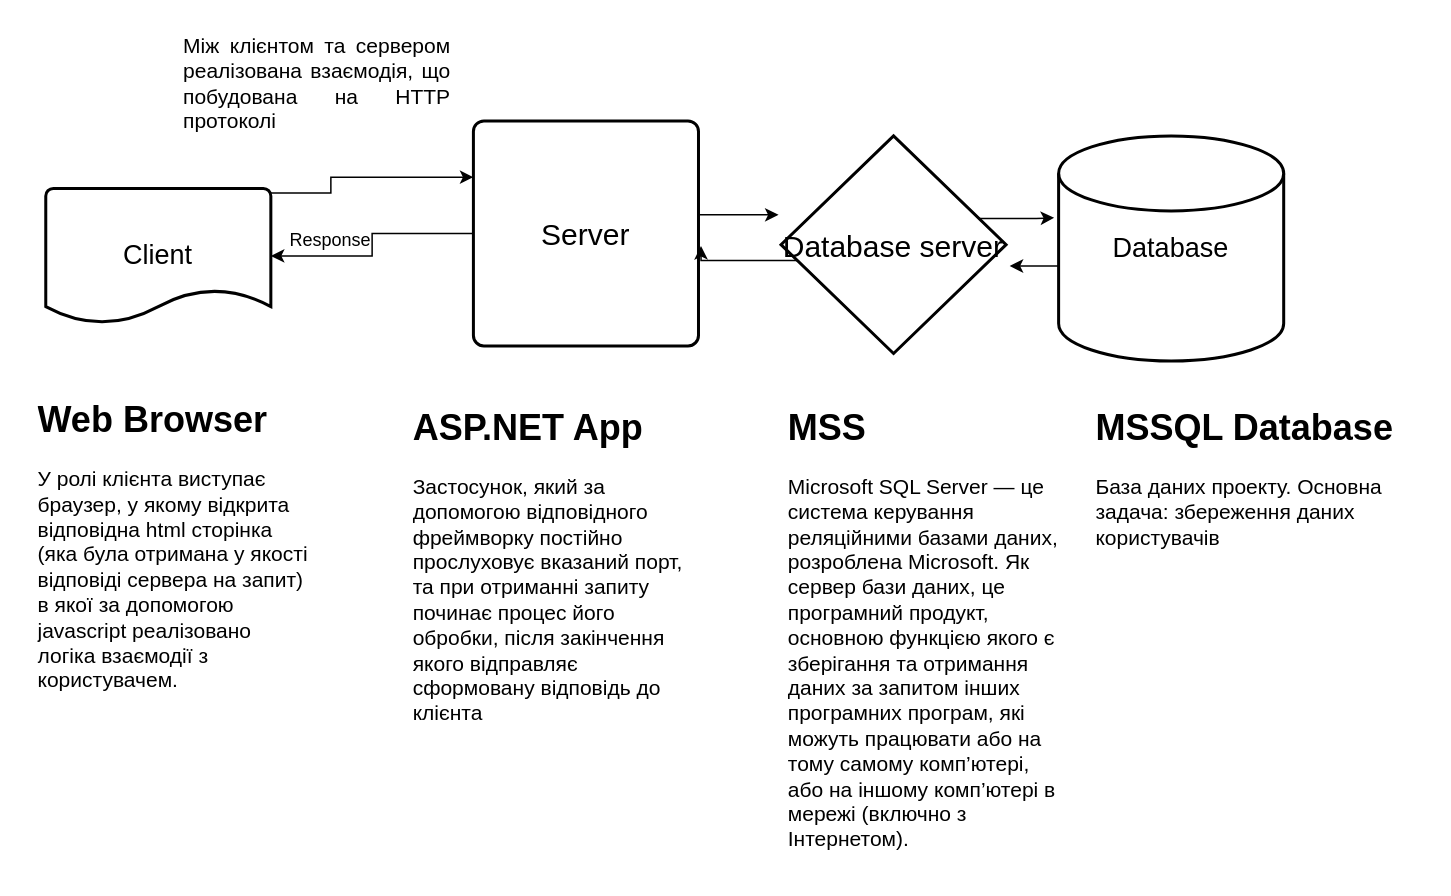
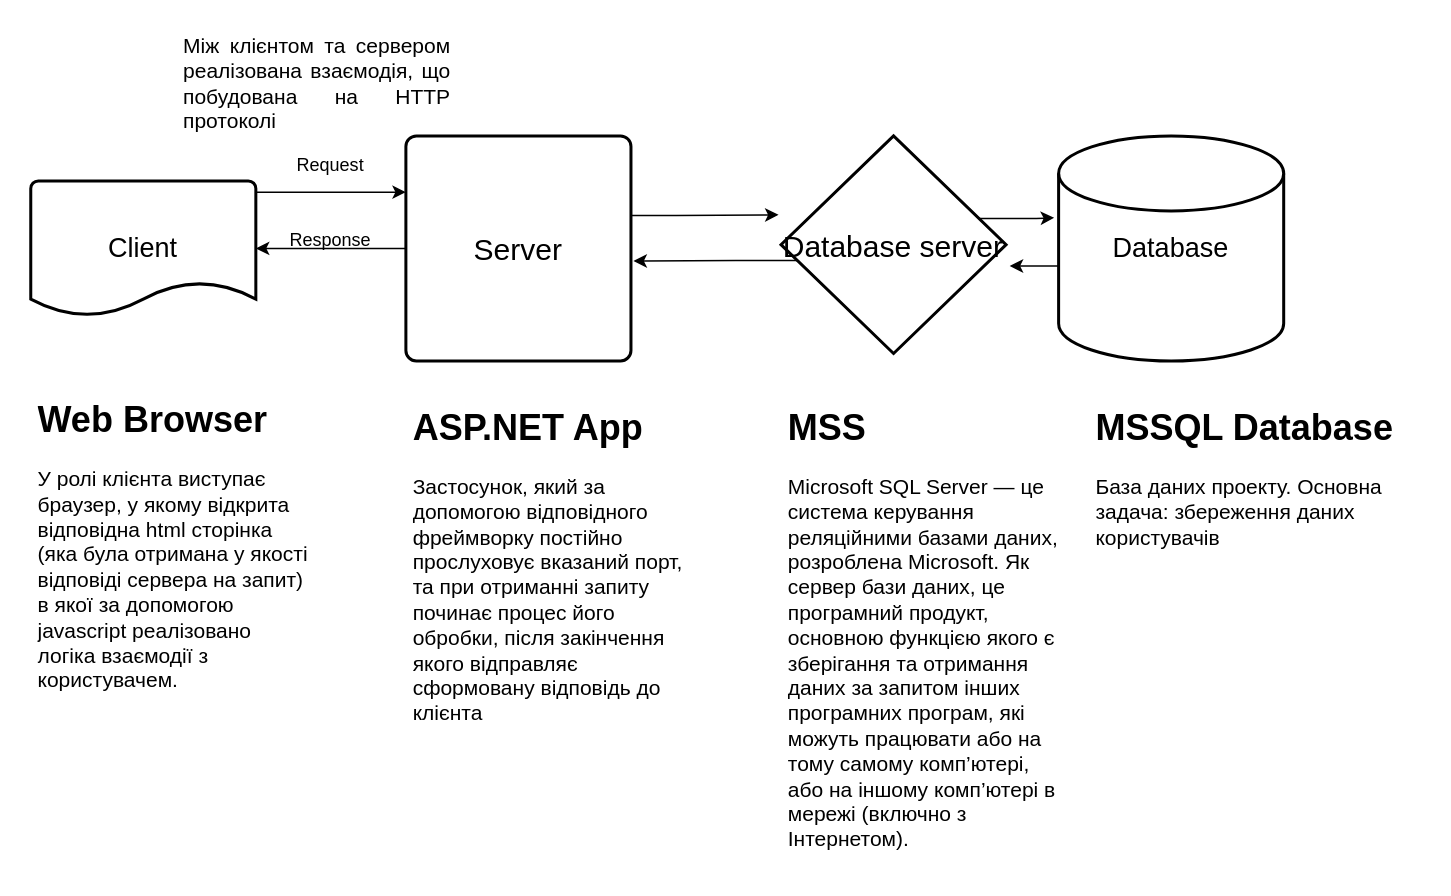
none -> (331, 166)
(586, 233) -> (518, 248)
(158, 256) -> (143, 248)
